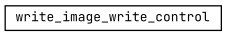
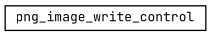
(113, 18) -> (105, 18)
